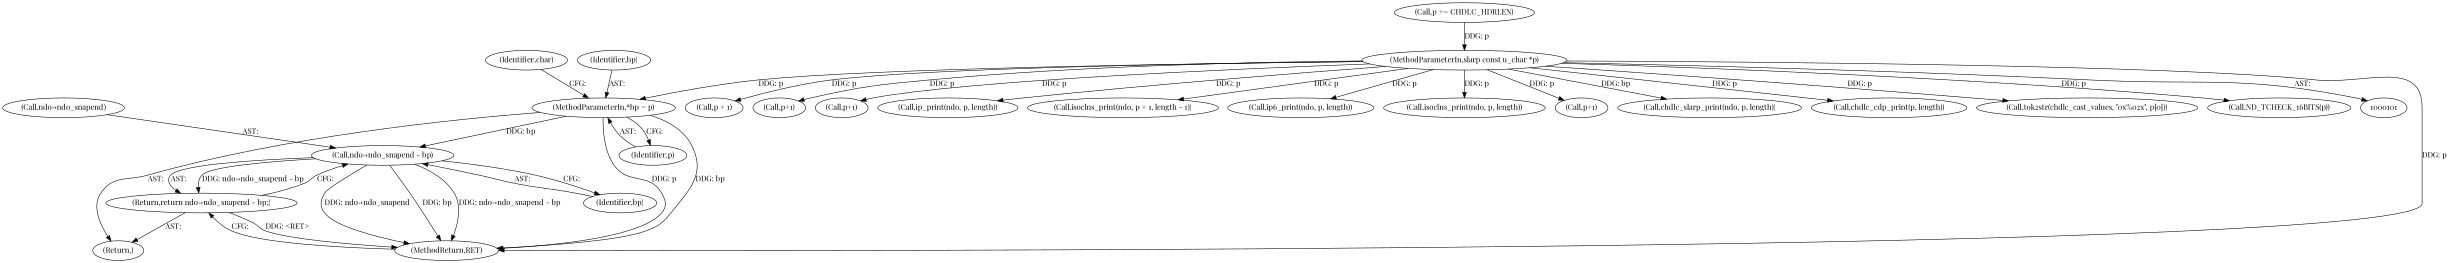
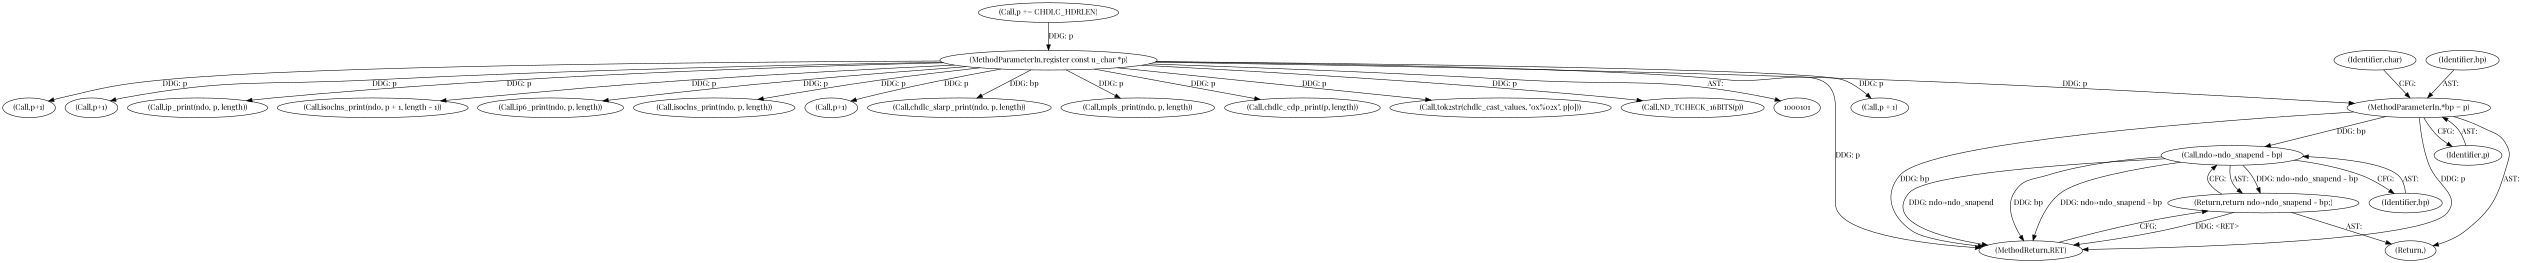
(1464, 60) -> (1049, 60)
(64, 108) -> none
none -> (1138, 108)
